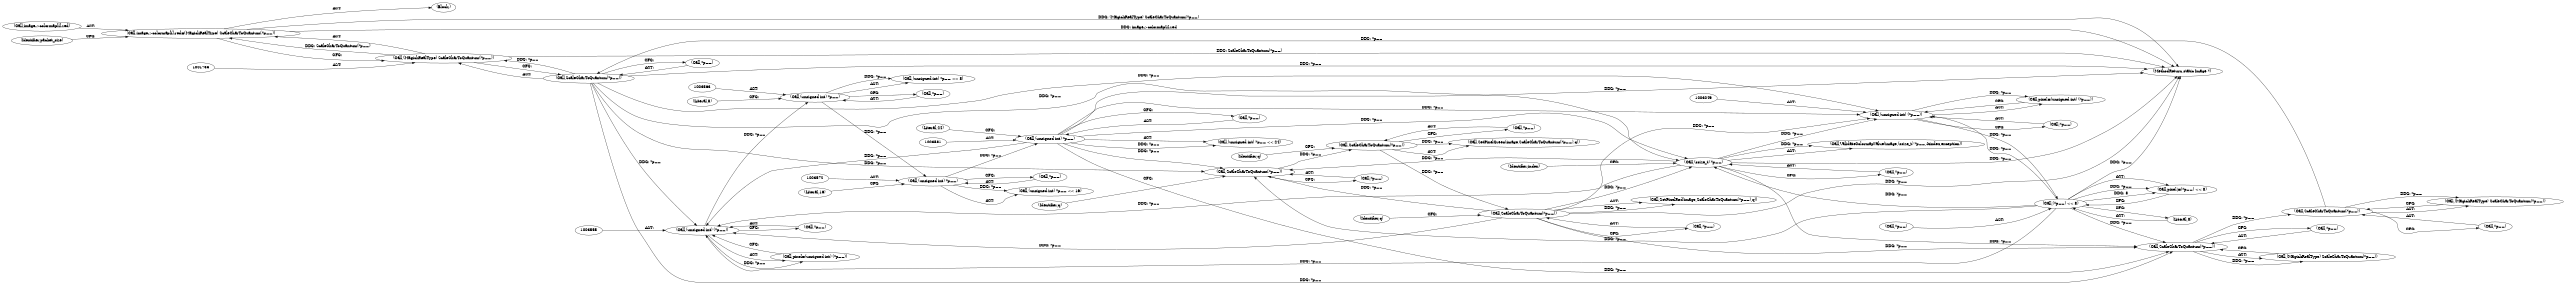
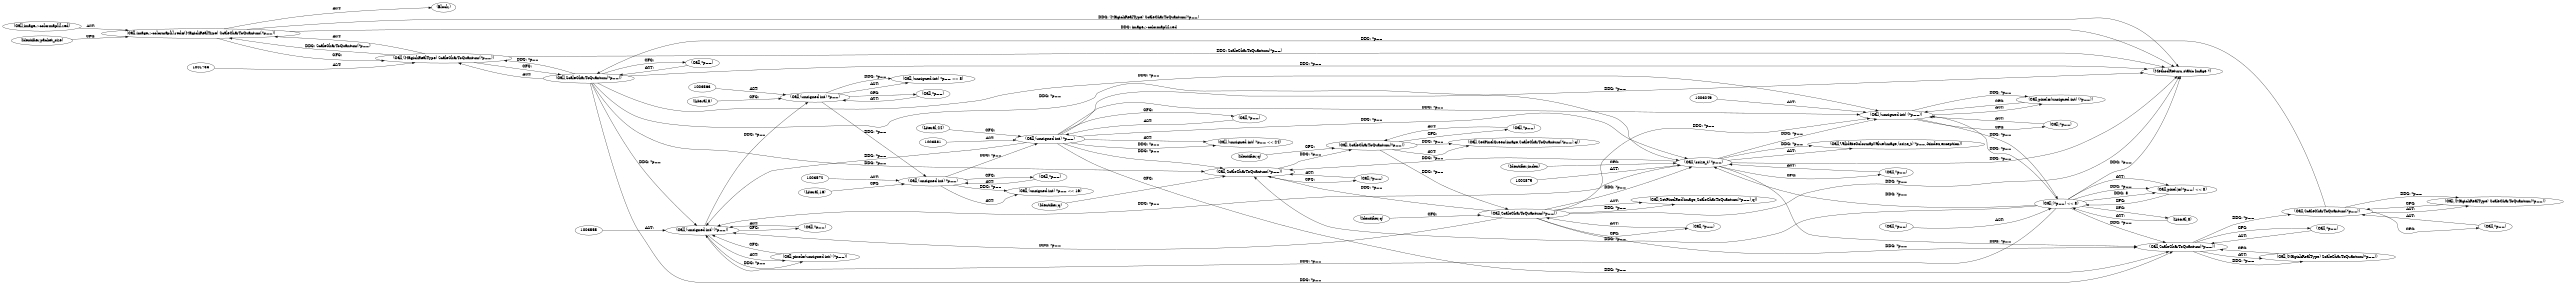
none -> (1524, 181)
